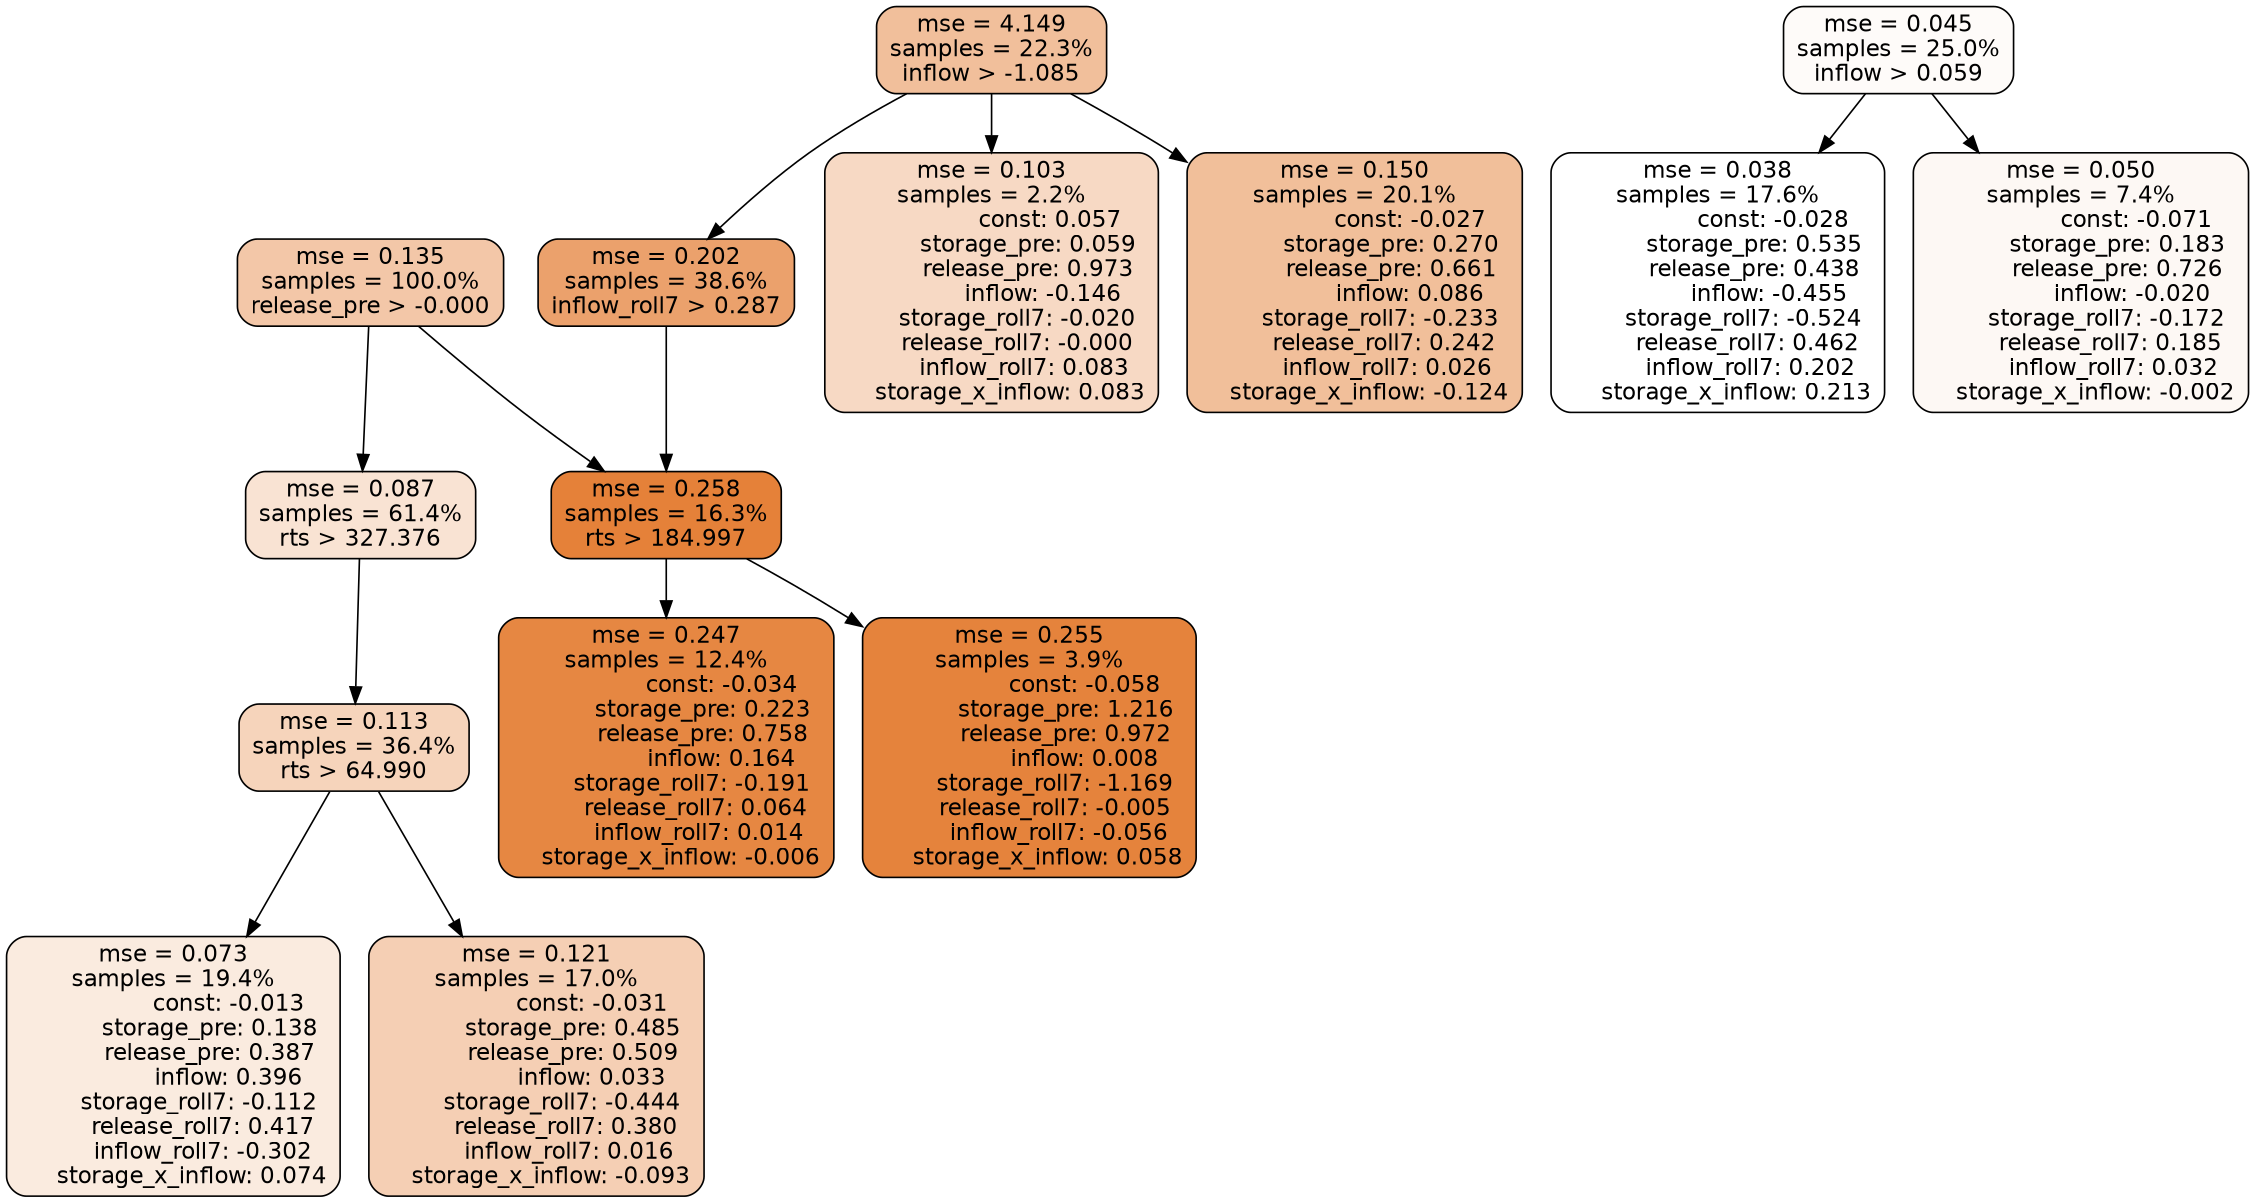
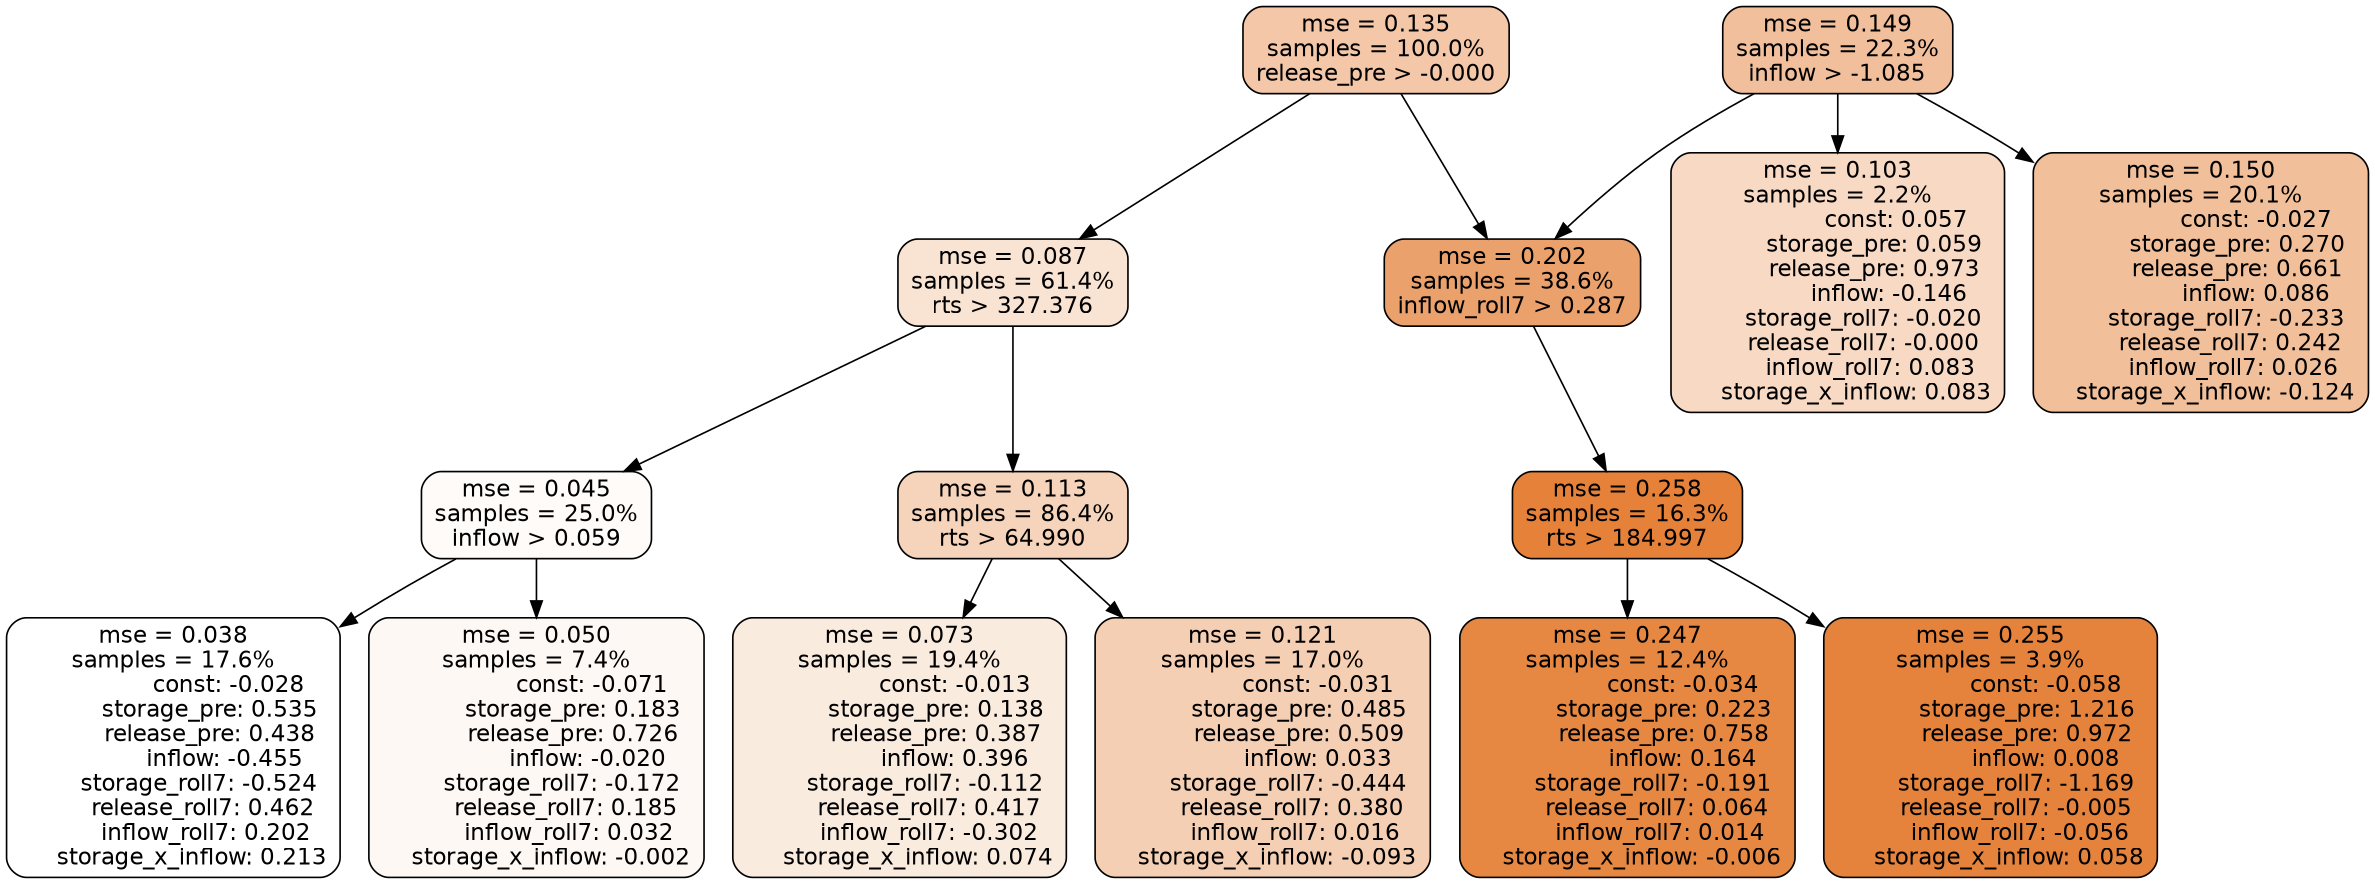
(992, 50) -> (1838, 50)
none -> (782, 395)
(503, 396) -> (1440, 159)
(354, 748) -> (1013, 515)
